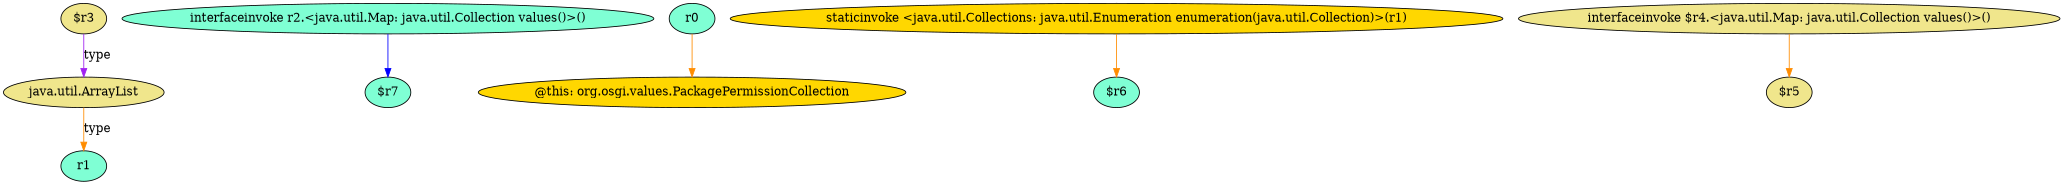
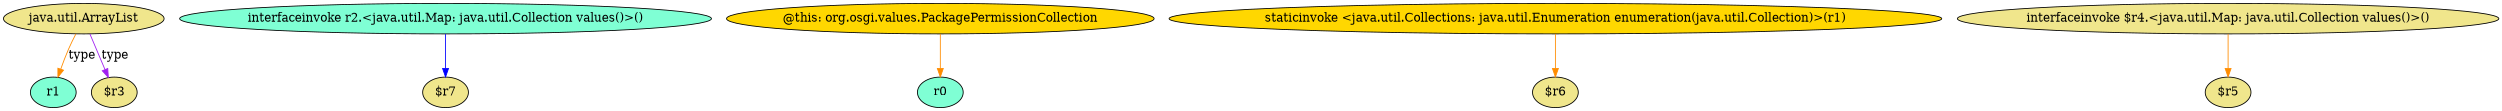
(84, 51) -> (97, 52)
(692, 51) -> (940, 51)
(388, 92) -> (446, 92)
(1117, 92) -> (1555, 92)
